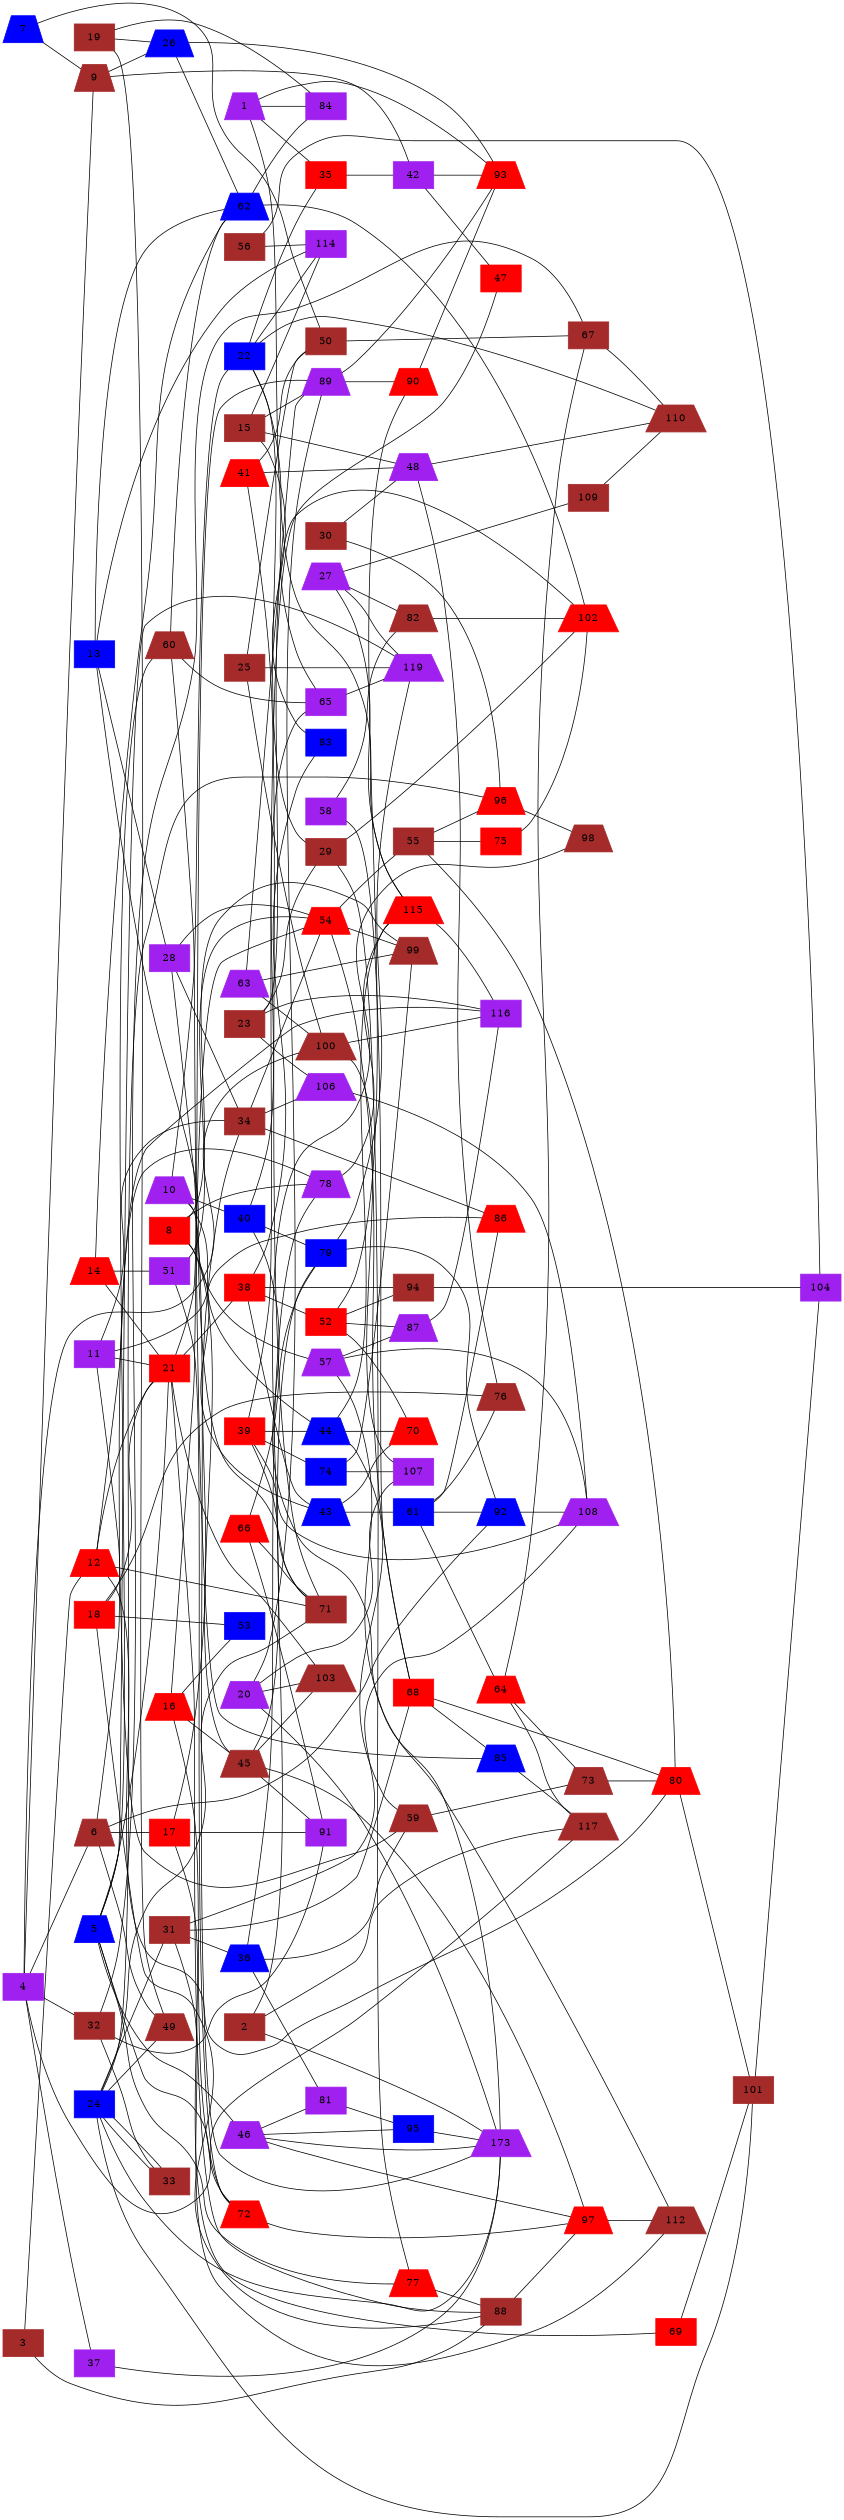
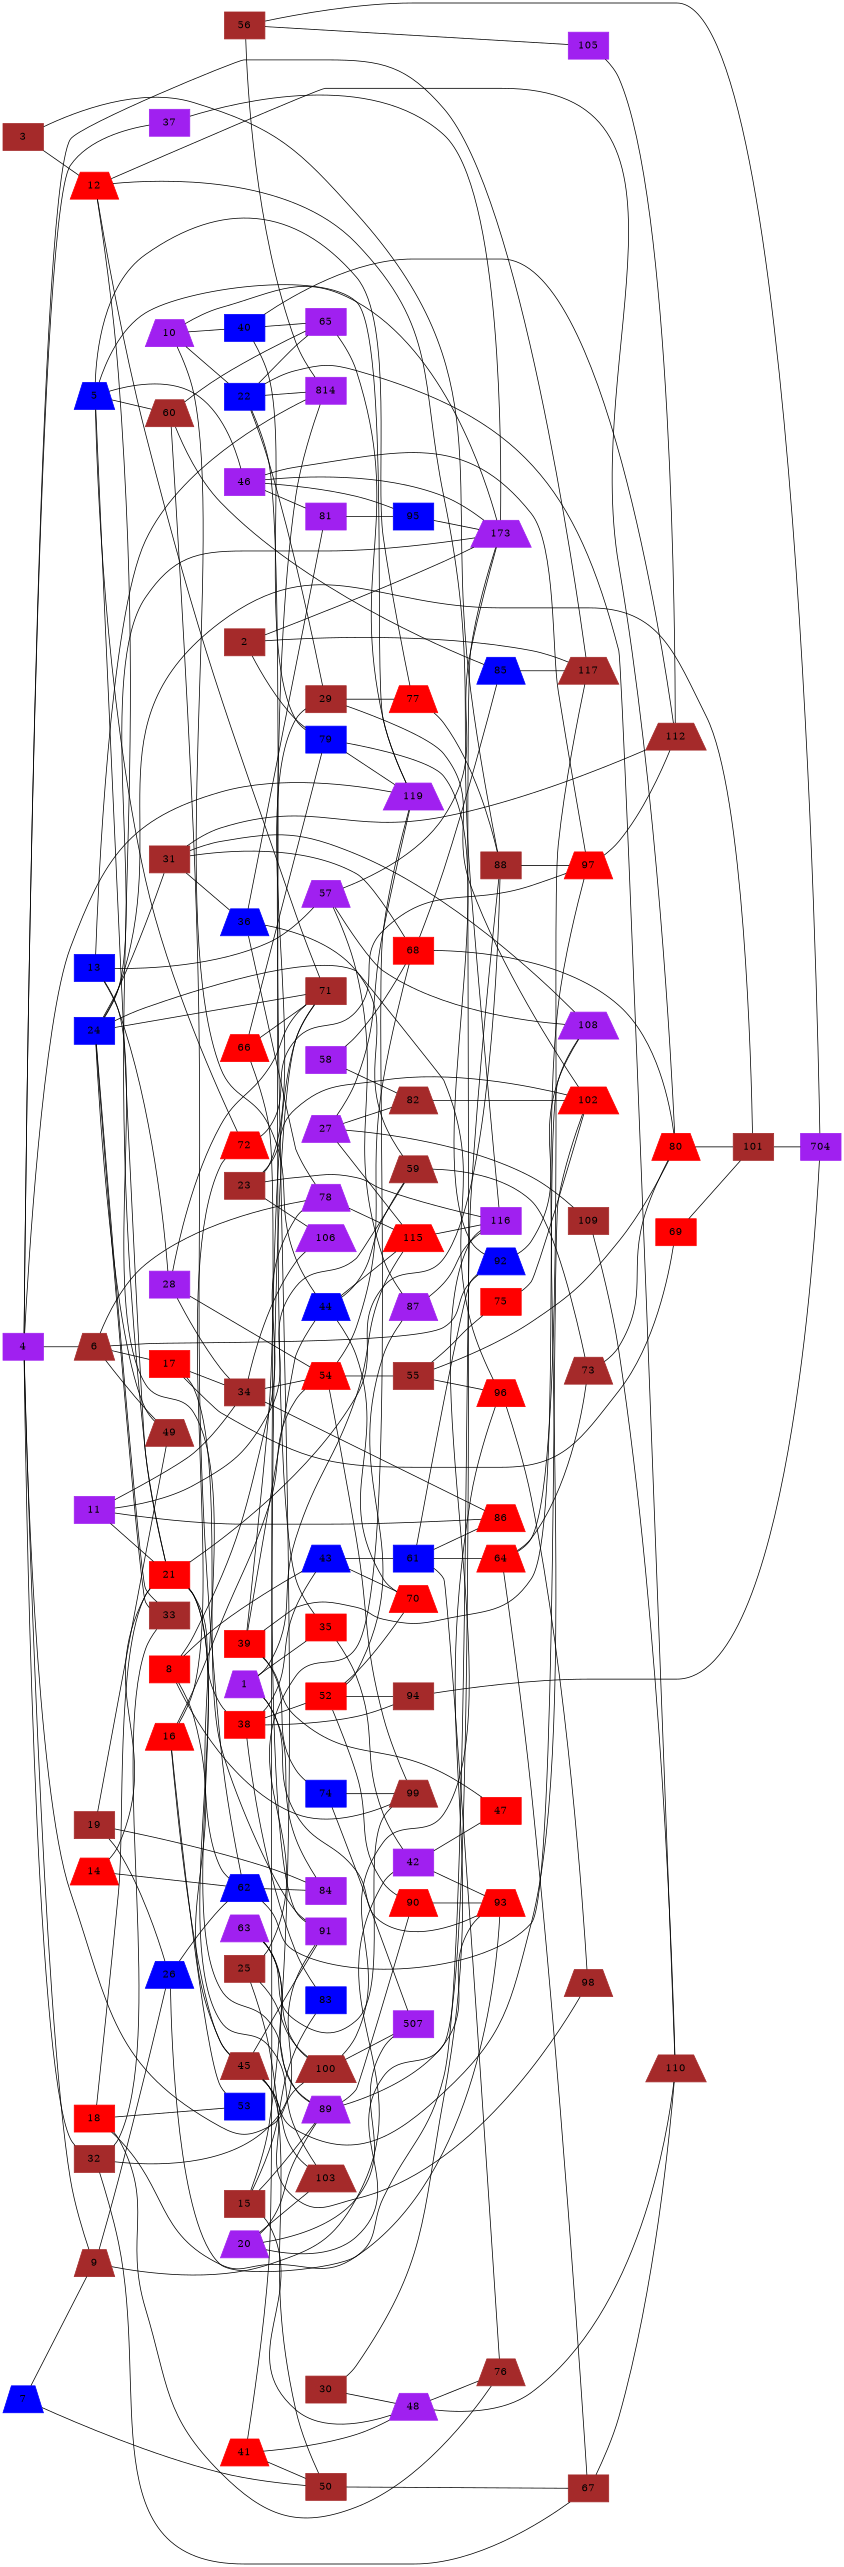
none -> (588, 46)
(326, 244) -> (326, 391)
none -> (72, 943)
(553, 1255) -> none
(170, 1271) -> none
(821, 1288) -> (821, 1147)
(413, 1472) -> (413, 2024)
(245, 2135) -> (245, 482)
